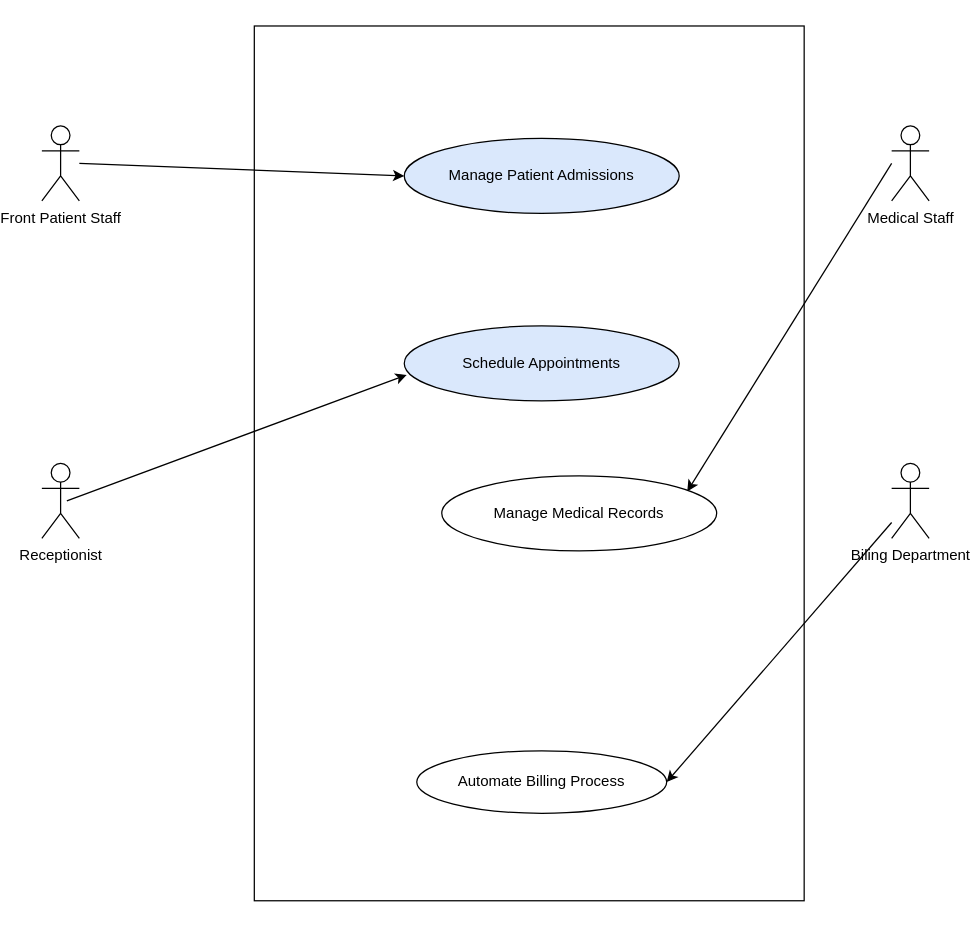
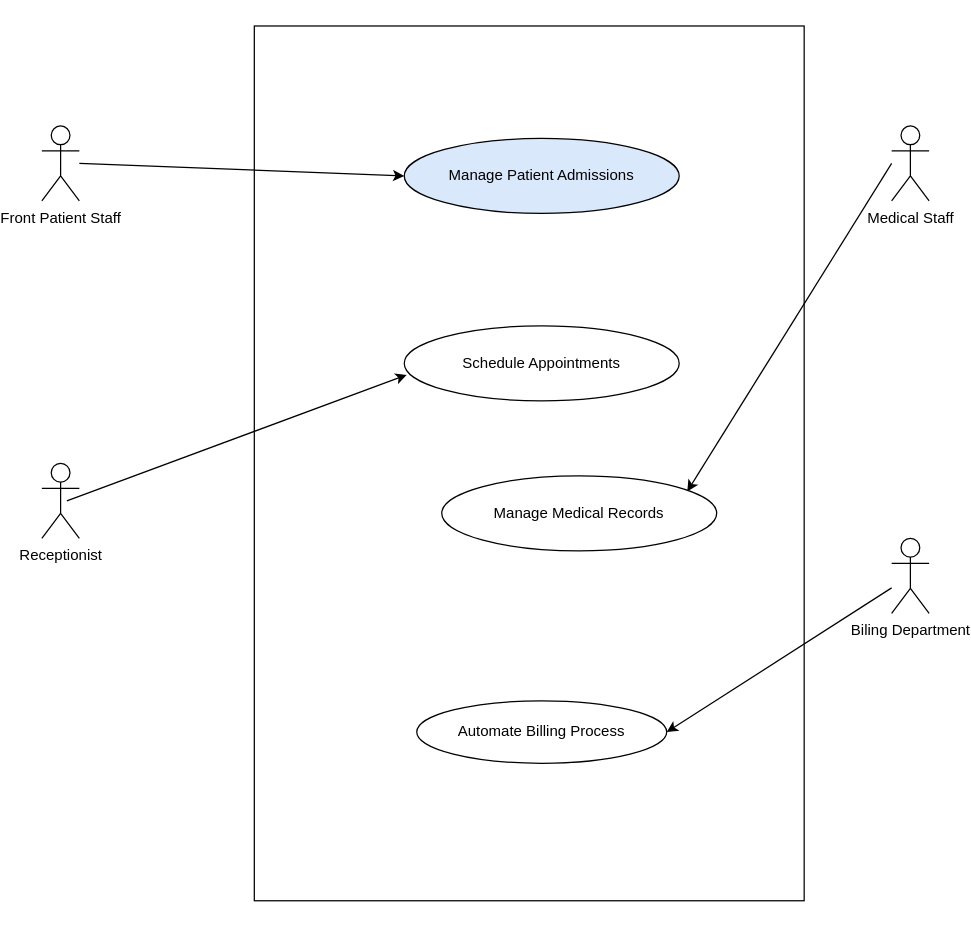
(542, 363) -> (542, 363)
(911, 501) -> (911, 576)
(542, 782) -> (542, 732)
